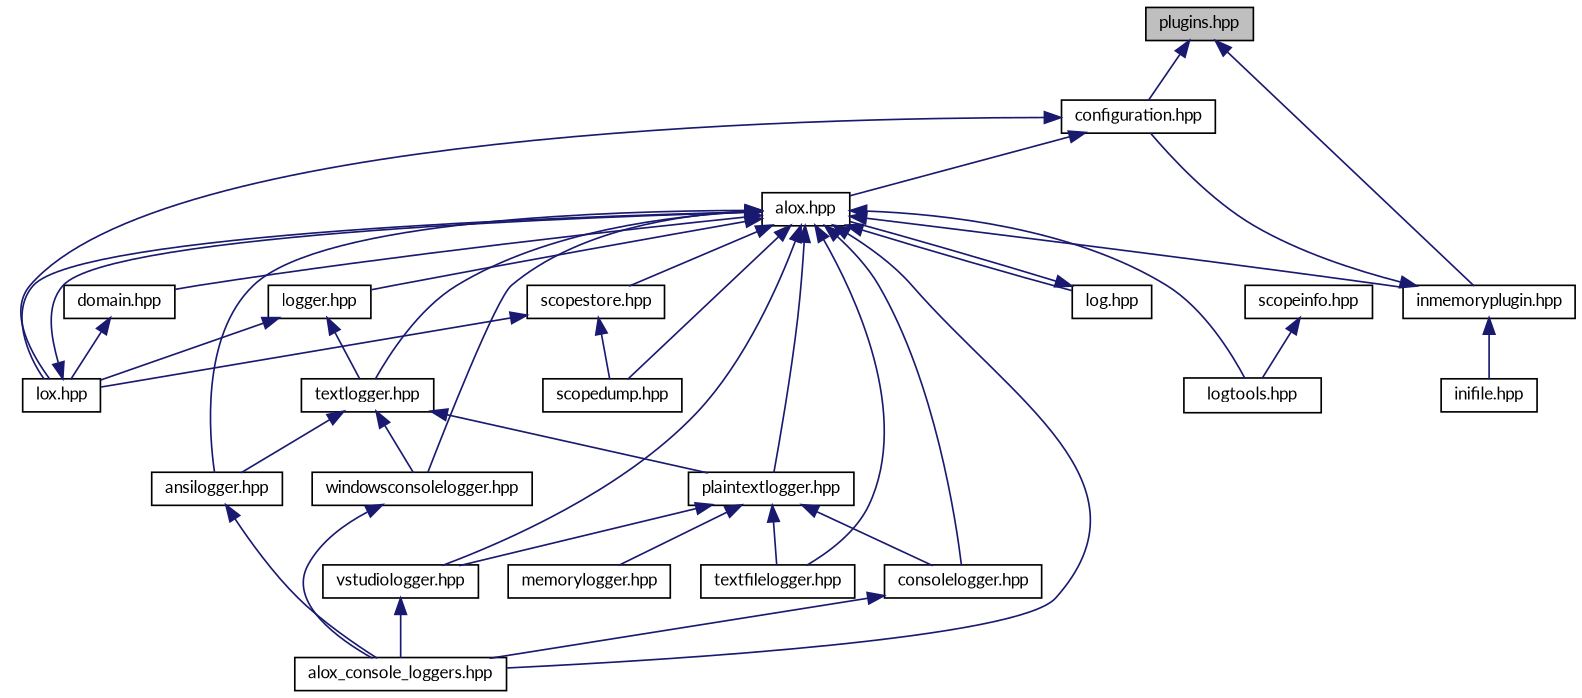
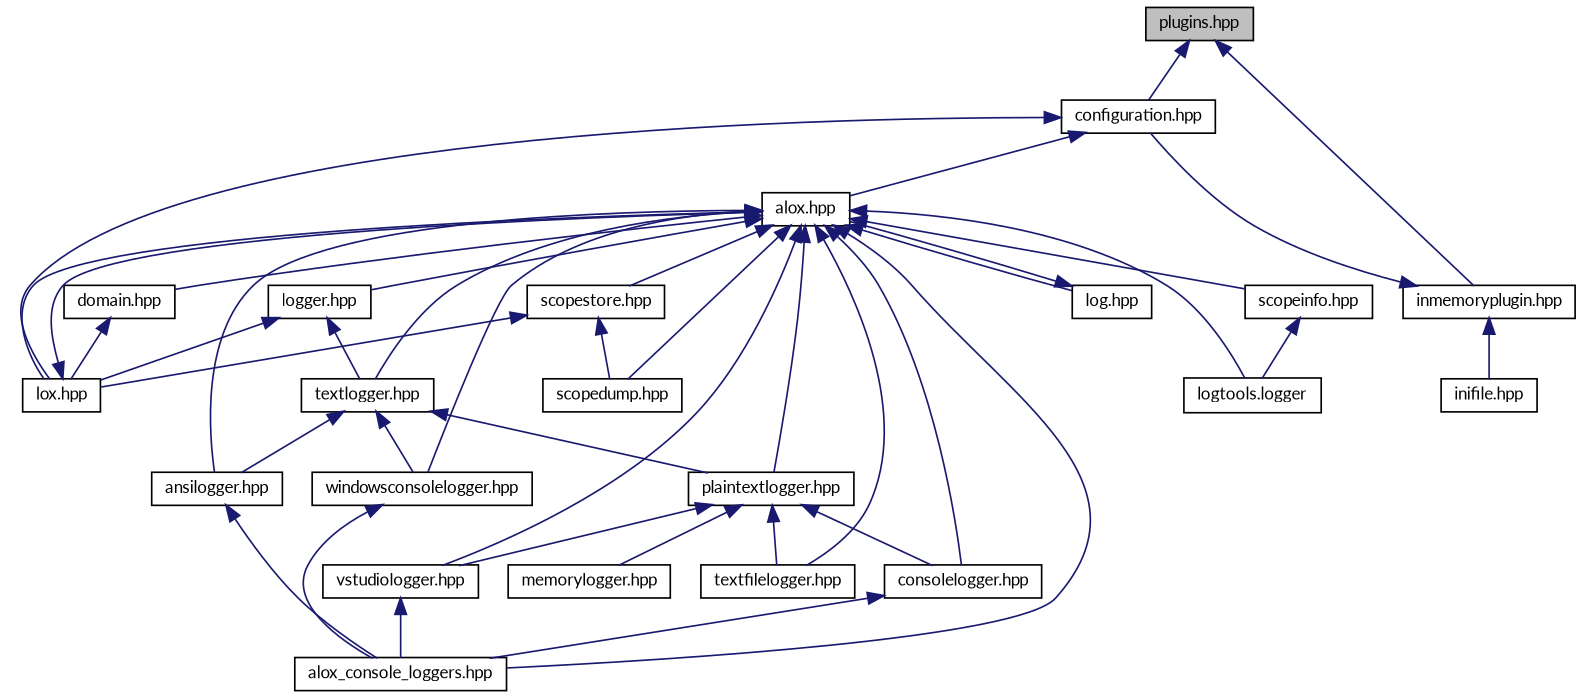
(1135, 252) -> (1056, 255)
(1253, 395) -> (1253, 395)
